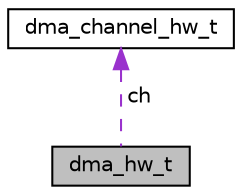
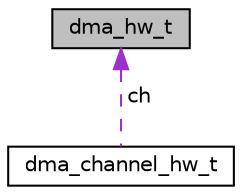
(121, 108) -> (121, 108)
